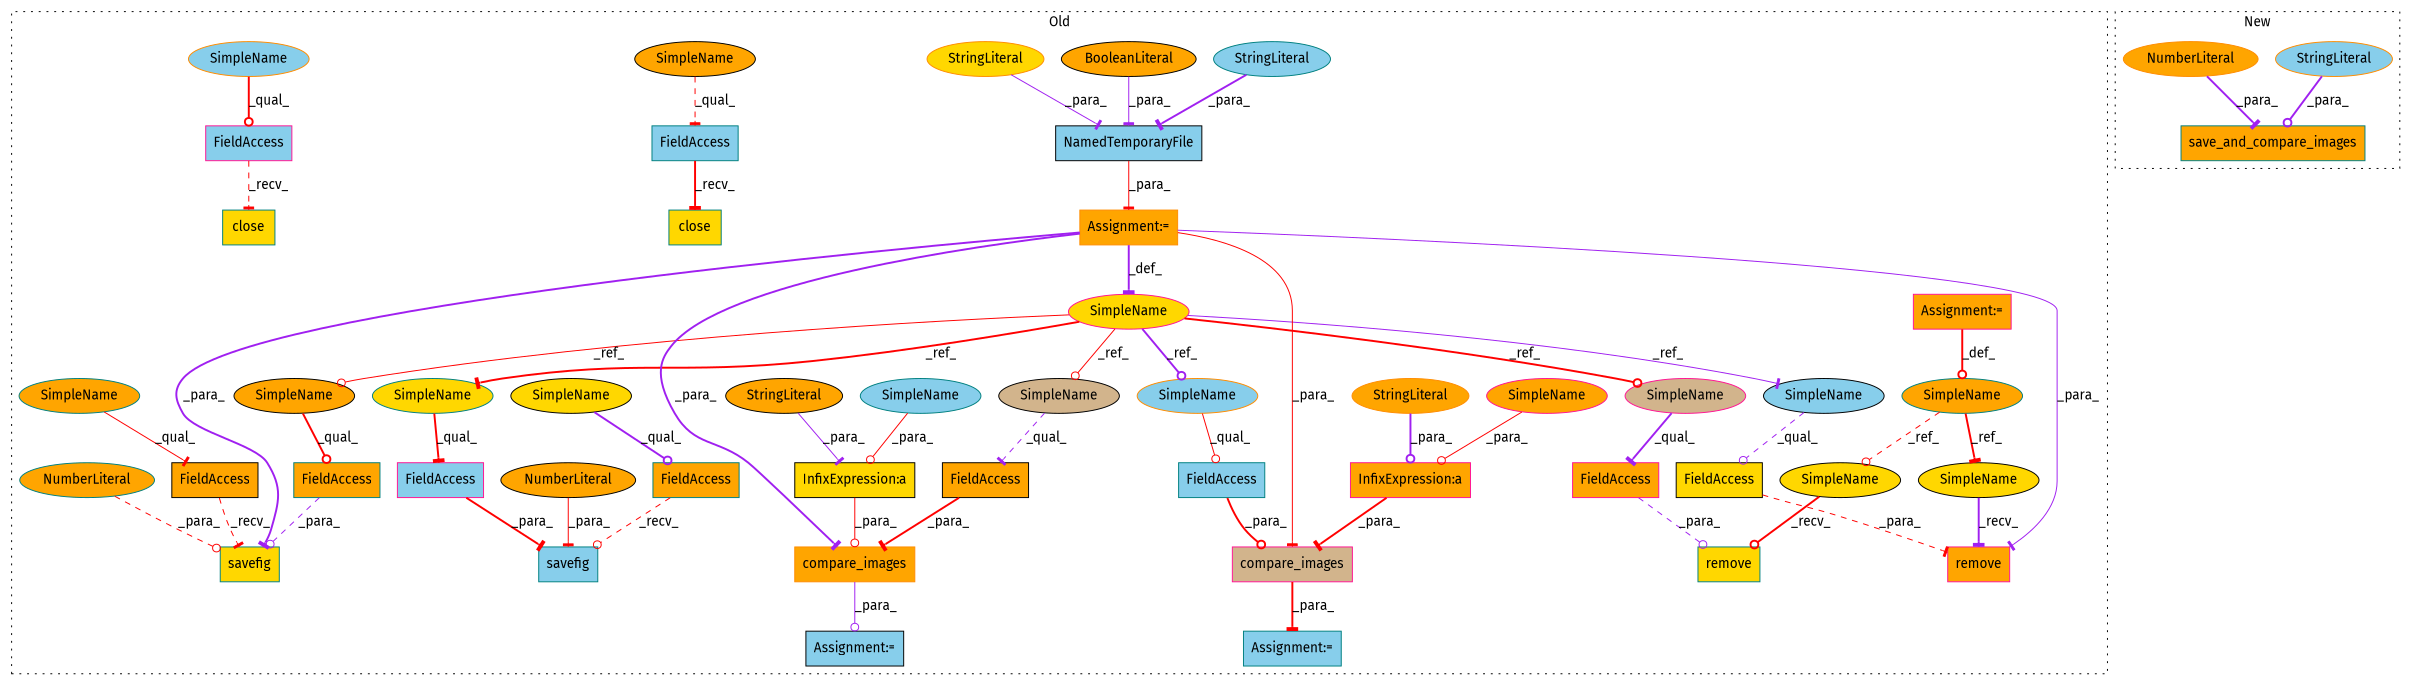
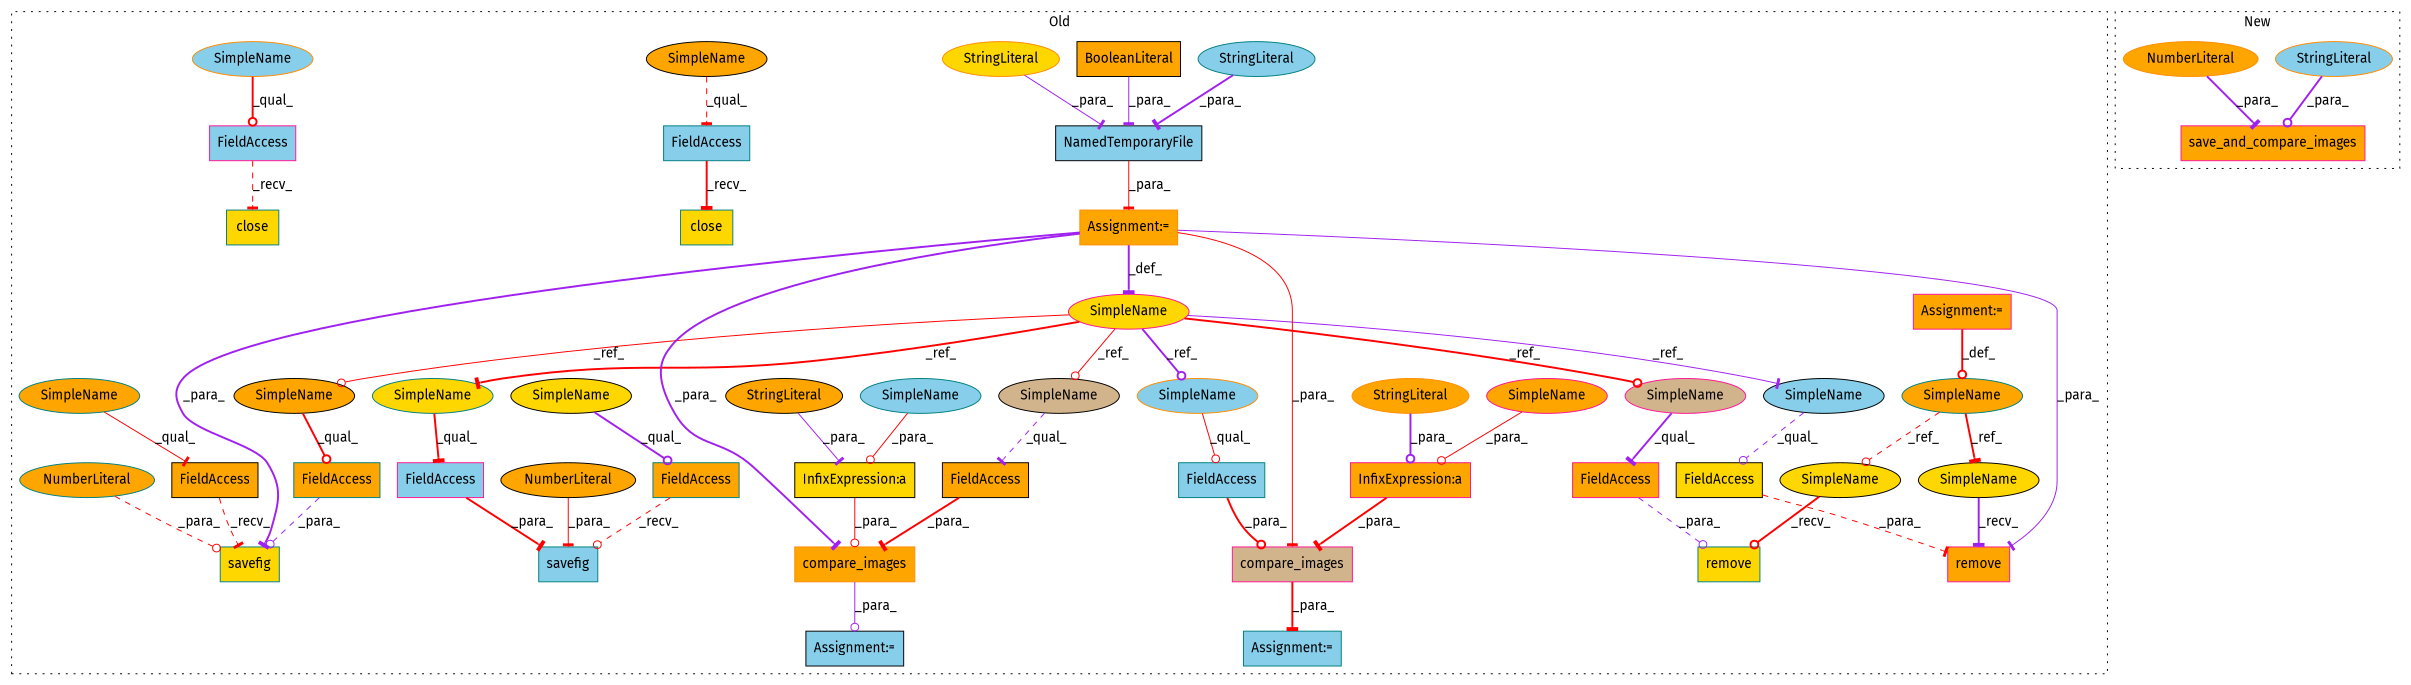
(1129, 59) -> (1129, 59)
(2273, 143) -> (2273, 143)
